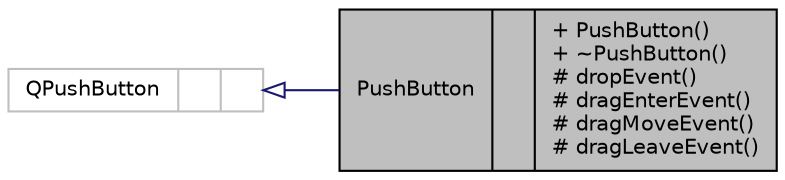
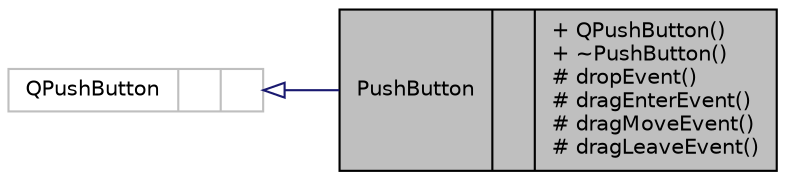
(631, 31) -> (639, 31)
